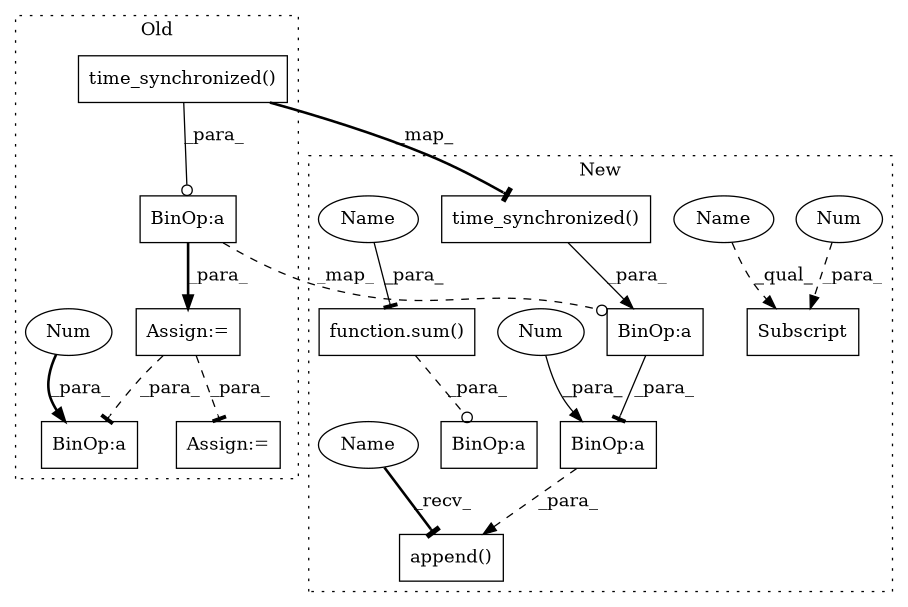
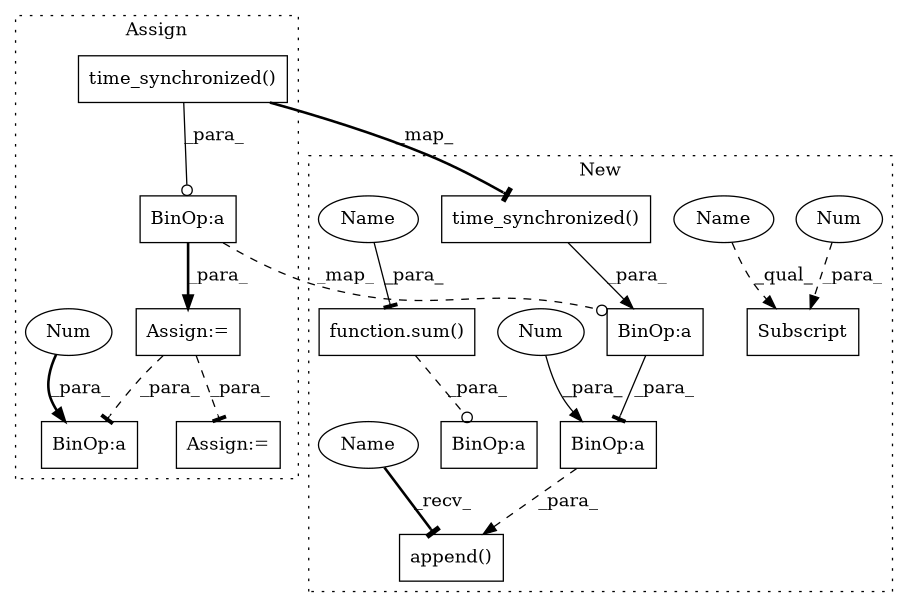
(157, 30) -> (157, 30)
